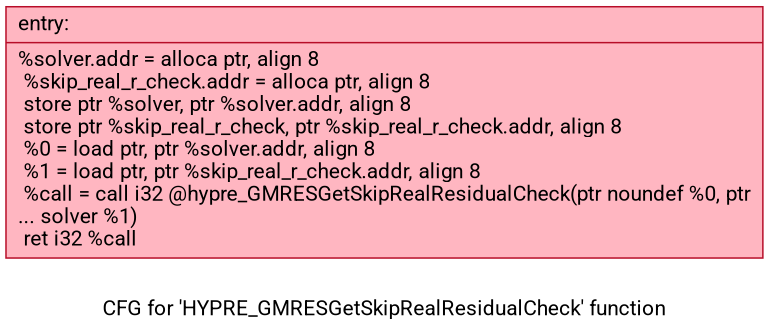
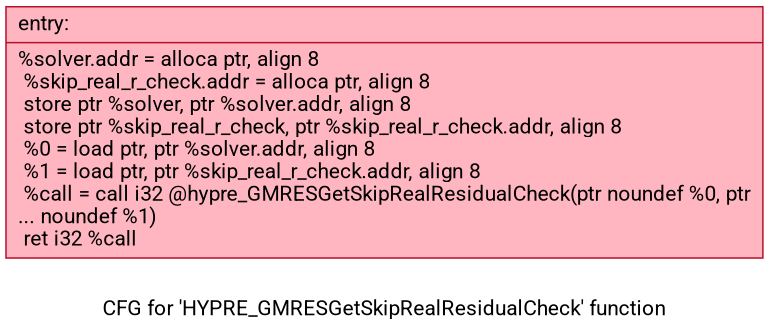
(78, 217) -> (88, 217)
